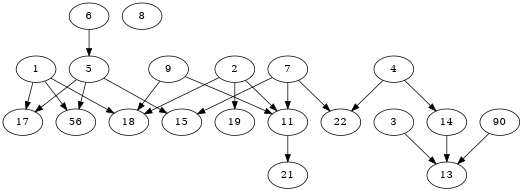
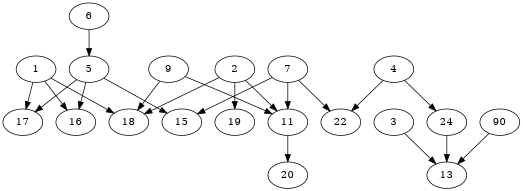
(142, 16) -> none
(76, 122) -> (76, 122)
(447, 122) -> (447, 122)
(288, 175) -> (288, 175)
